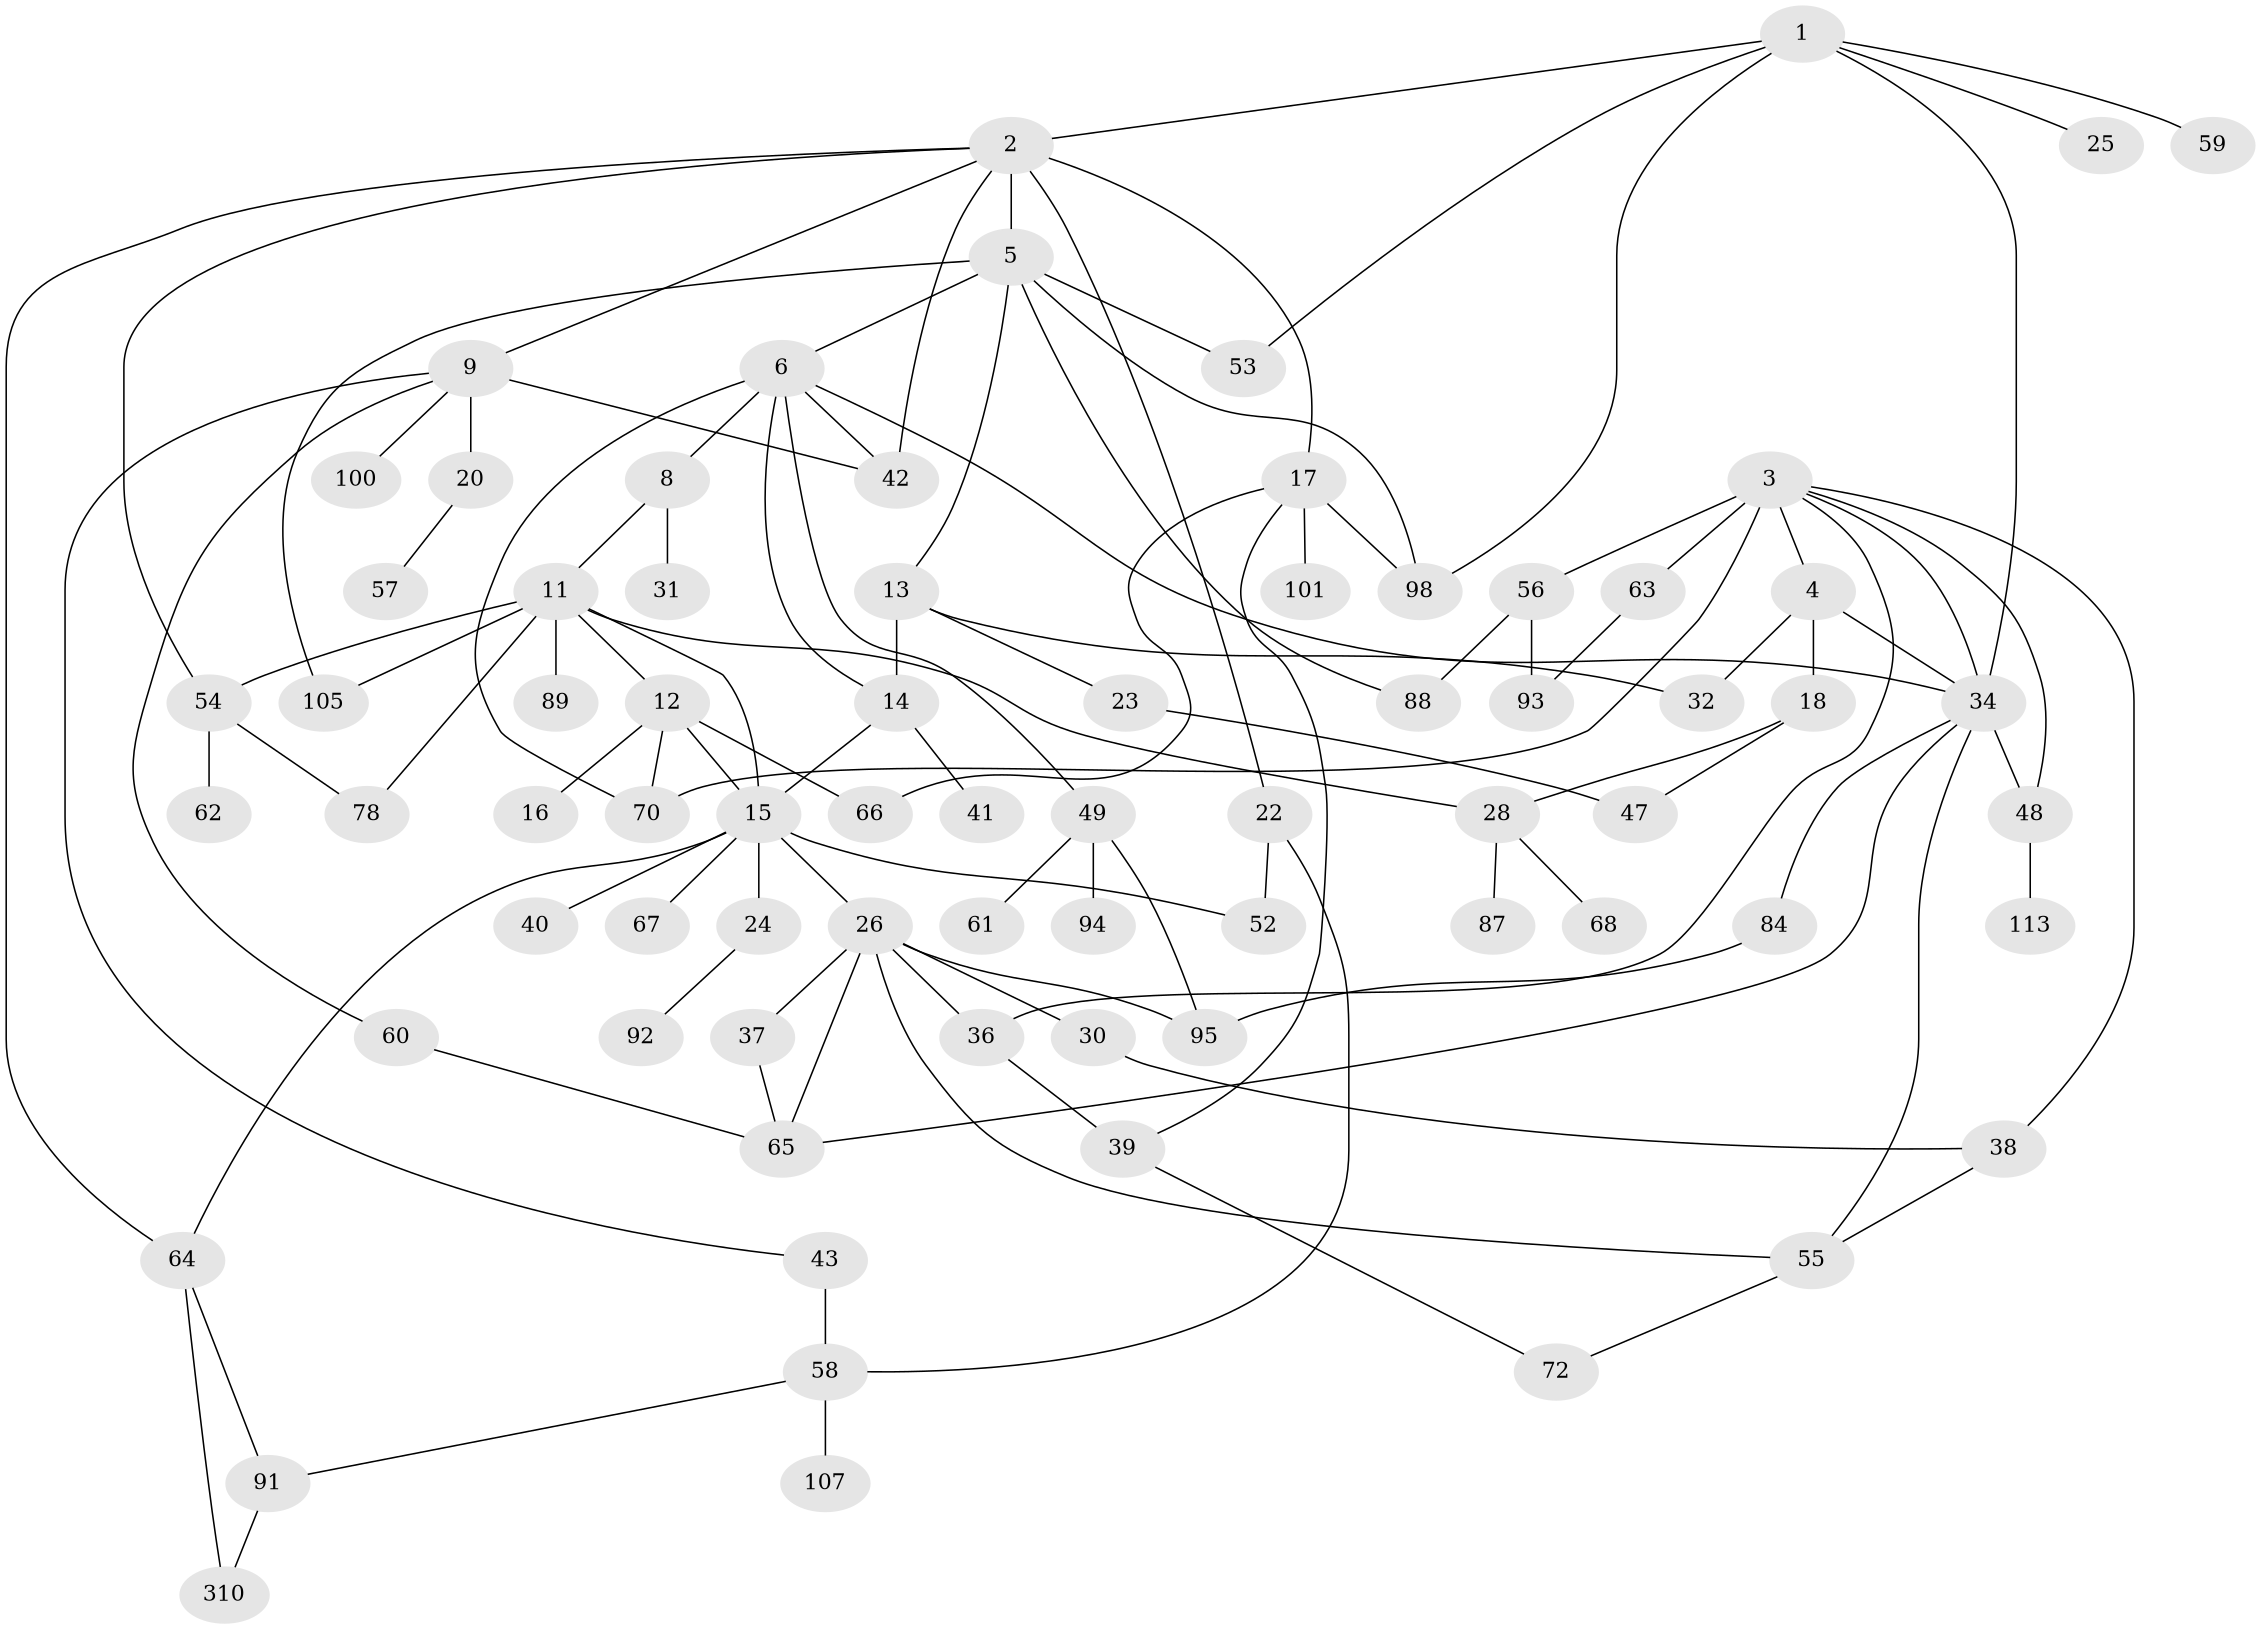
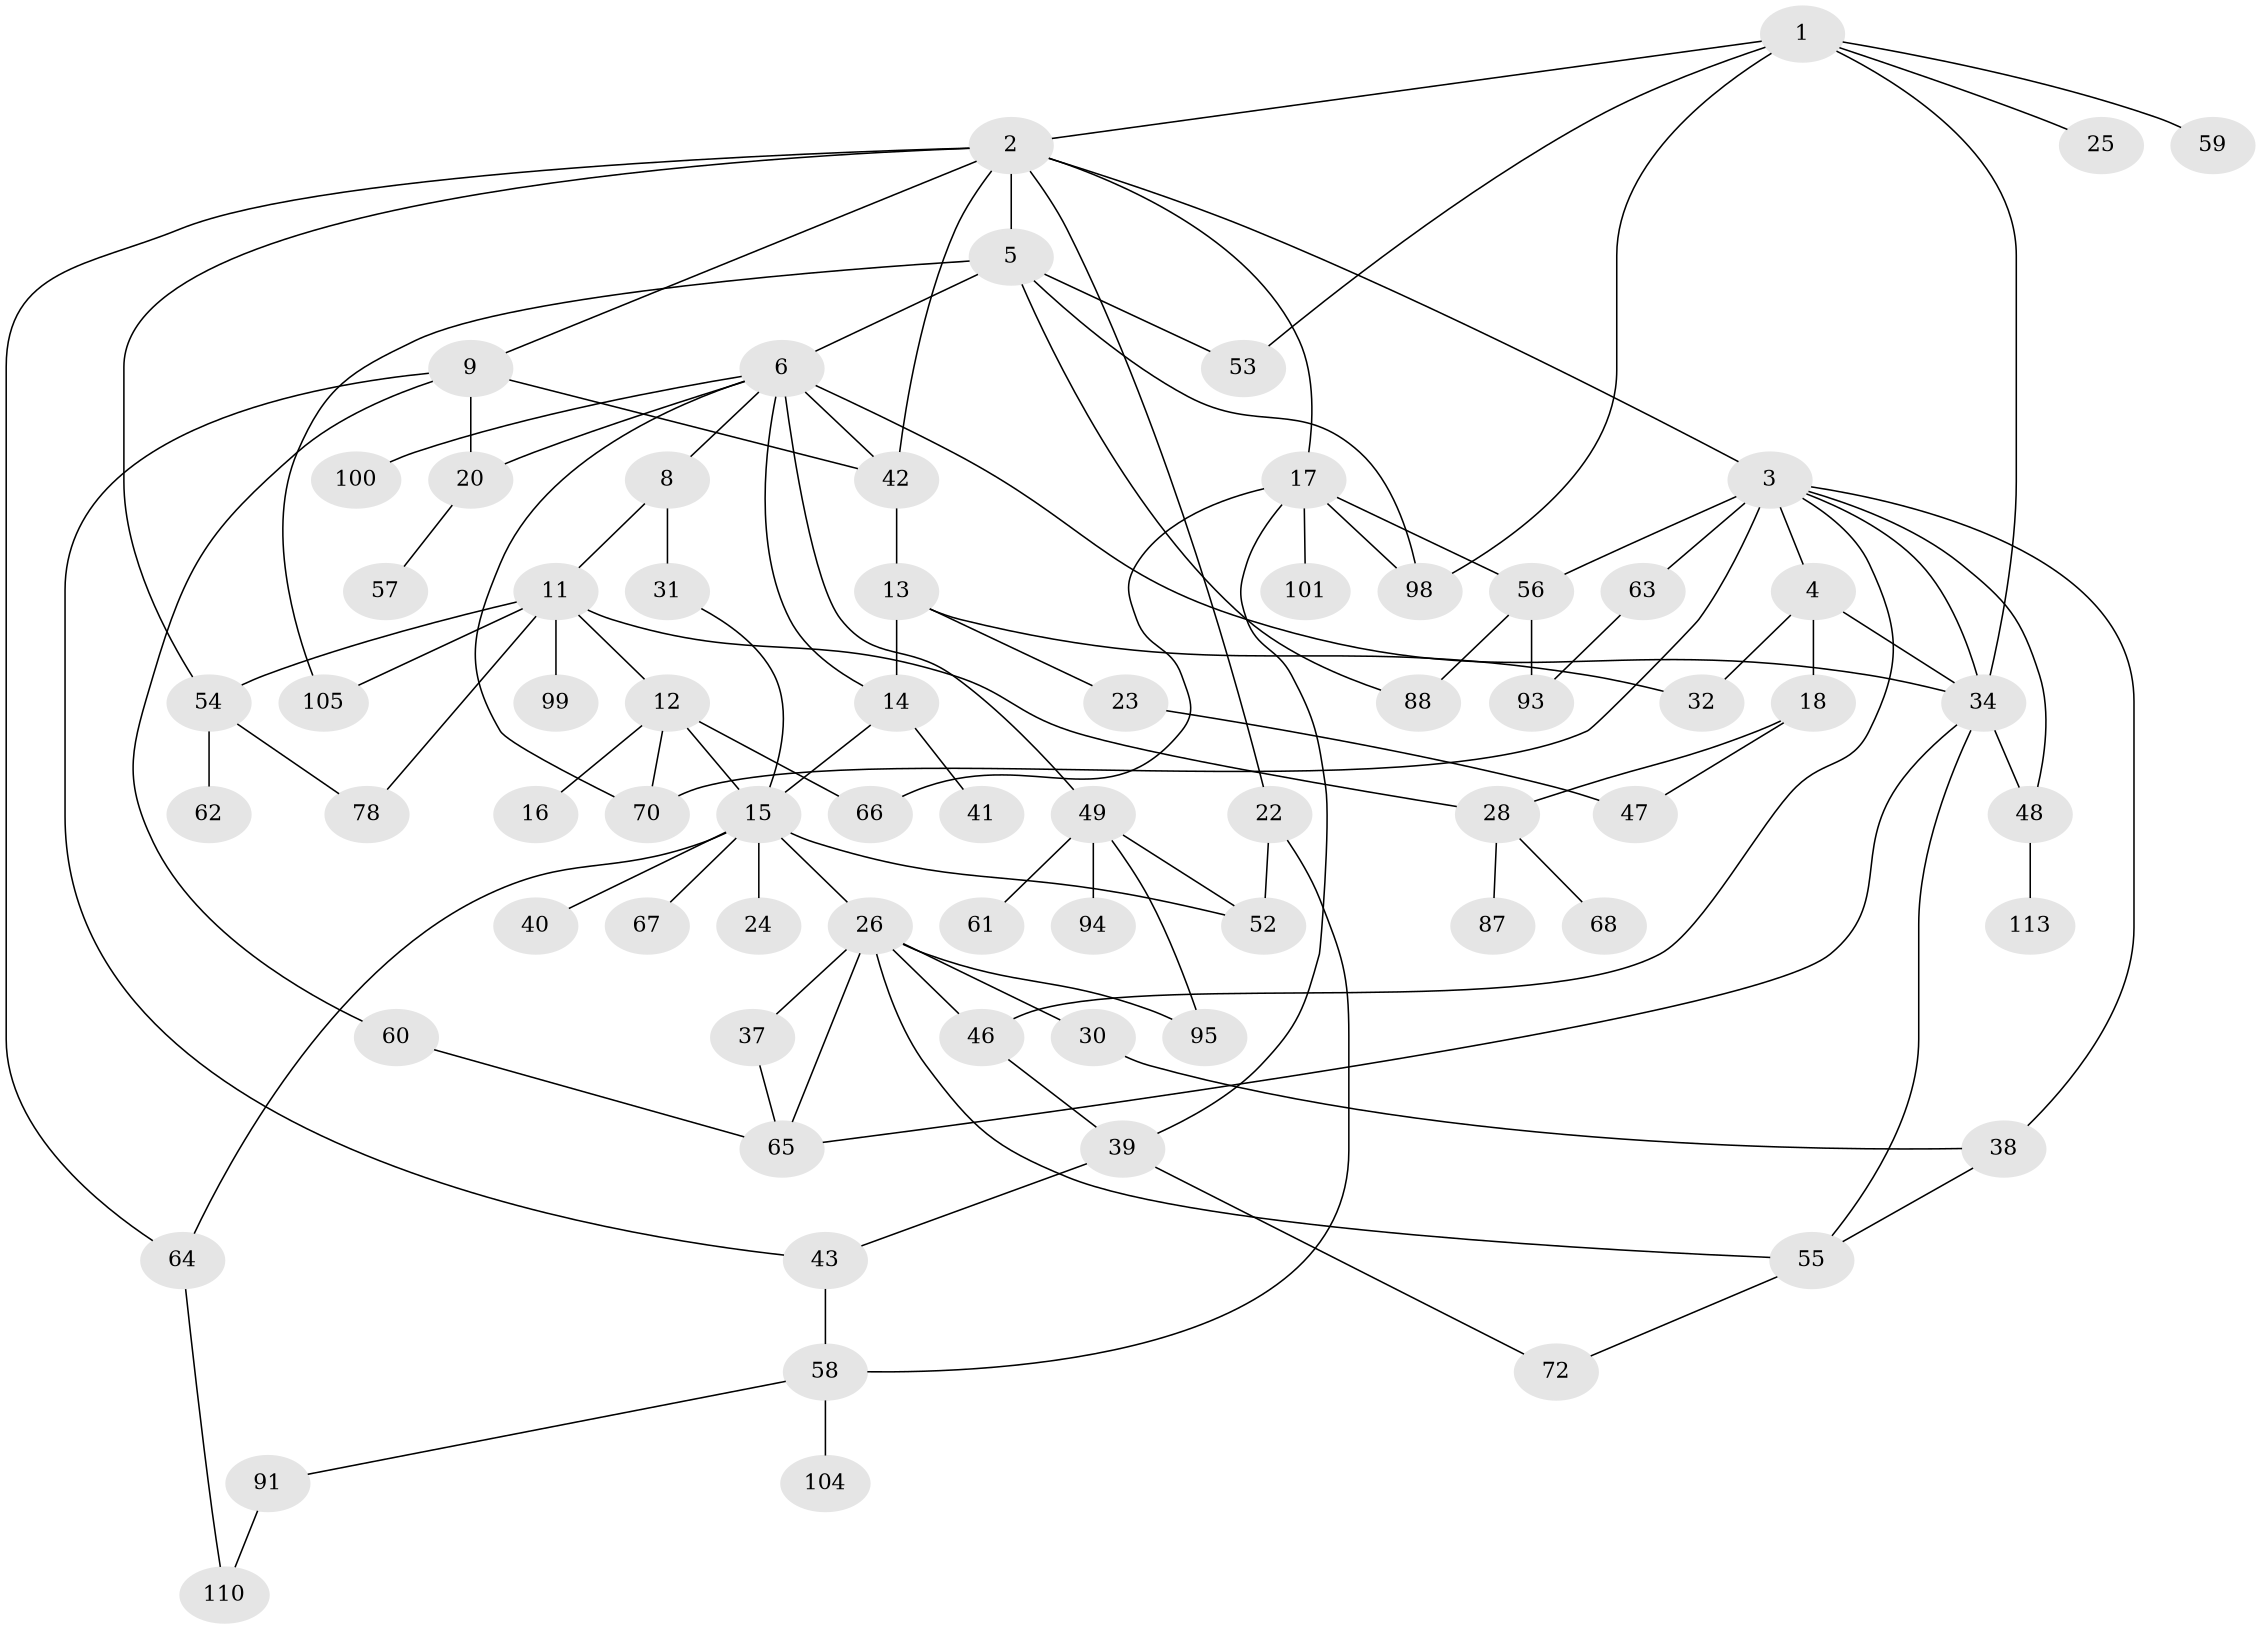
none -> (1400, 294)
none -> (624, 421)
(414, 424) -> (564, 411)
(979, 432) -> (897, 536)
none -> (1418, 536)
(709, 668) -> (777, 682)
(556, 703) -> (556, 703)
none -> (1179, 870)
(1775, 926) -> none
(641, 1038) -> none
(982, 1038) -> (982, 1038)
none -> (974, 1205)
(225, 1372) -> none
(825, 1484) -> (825, 1484)
(225, 1595) -> (225, 1595)
